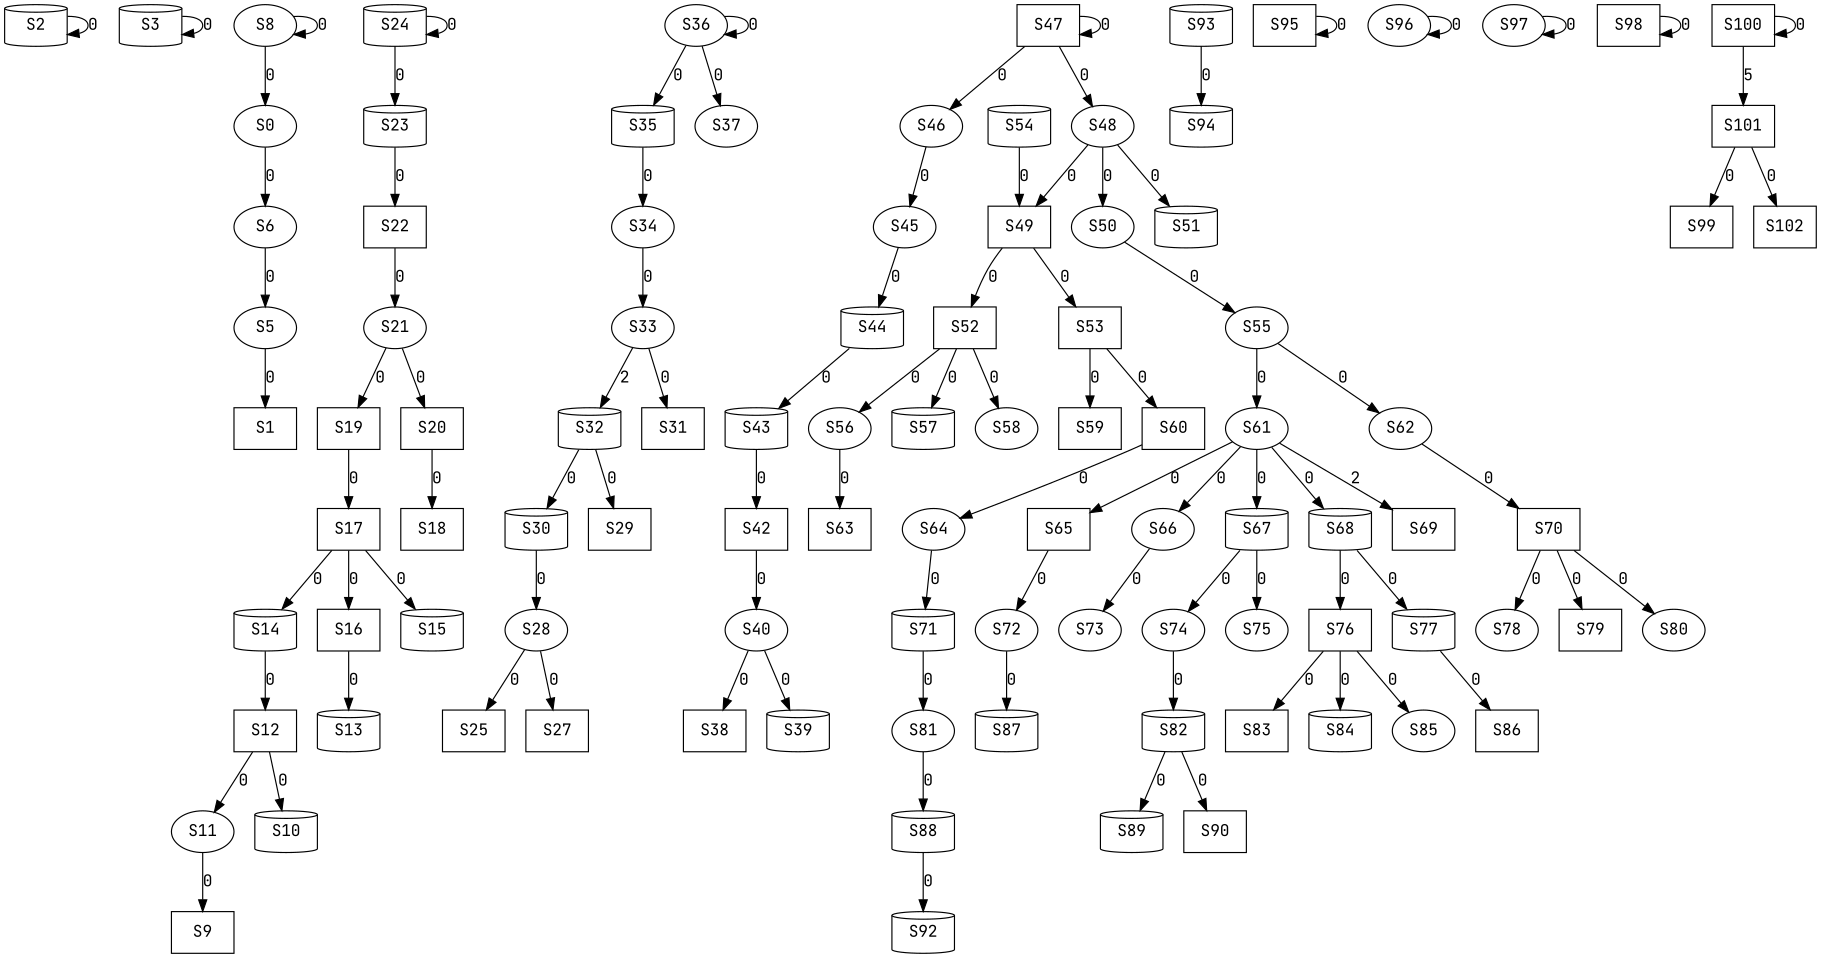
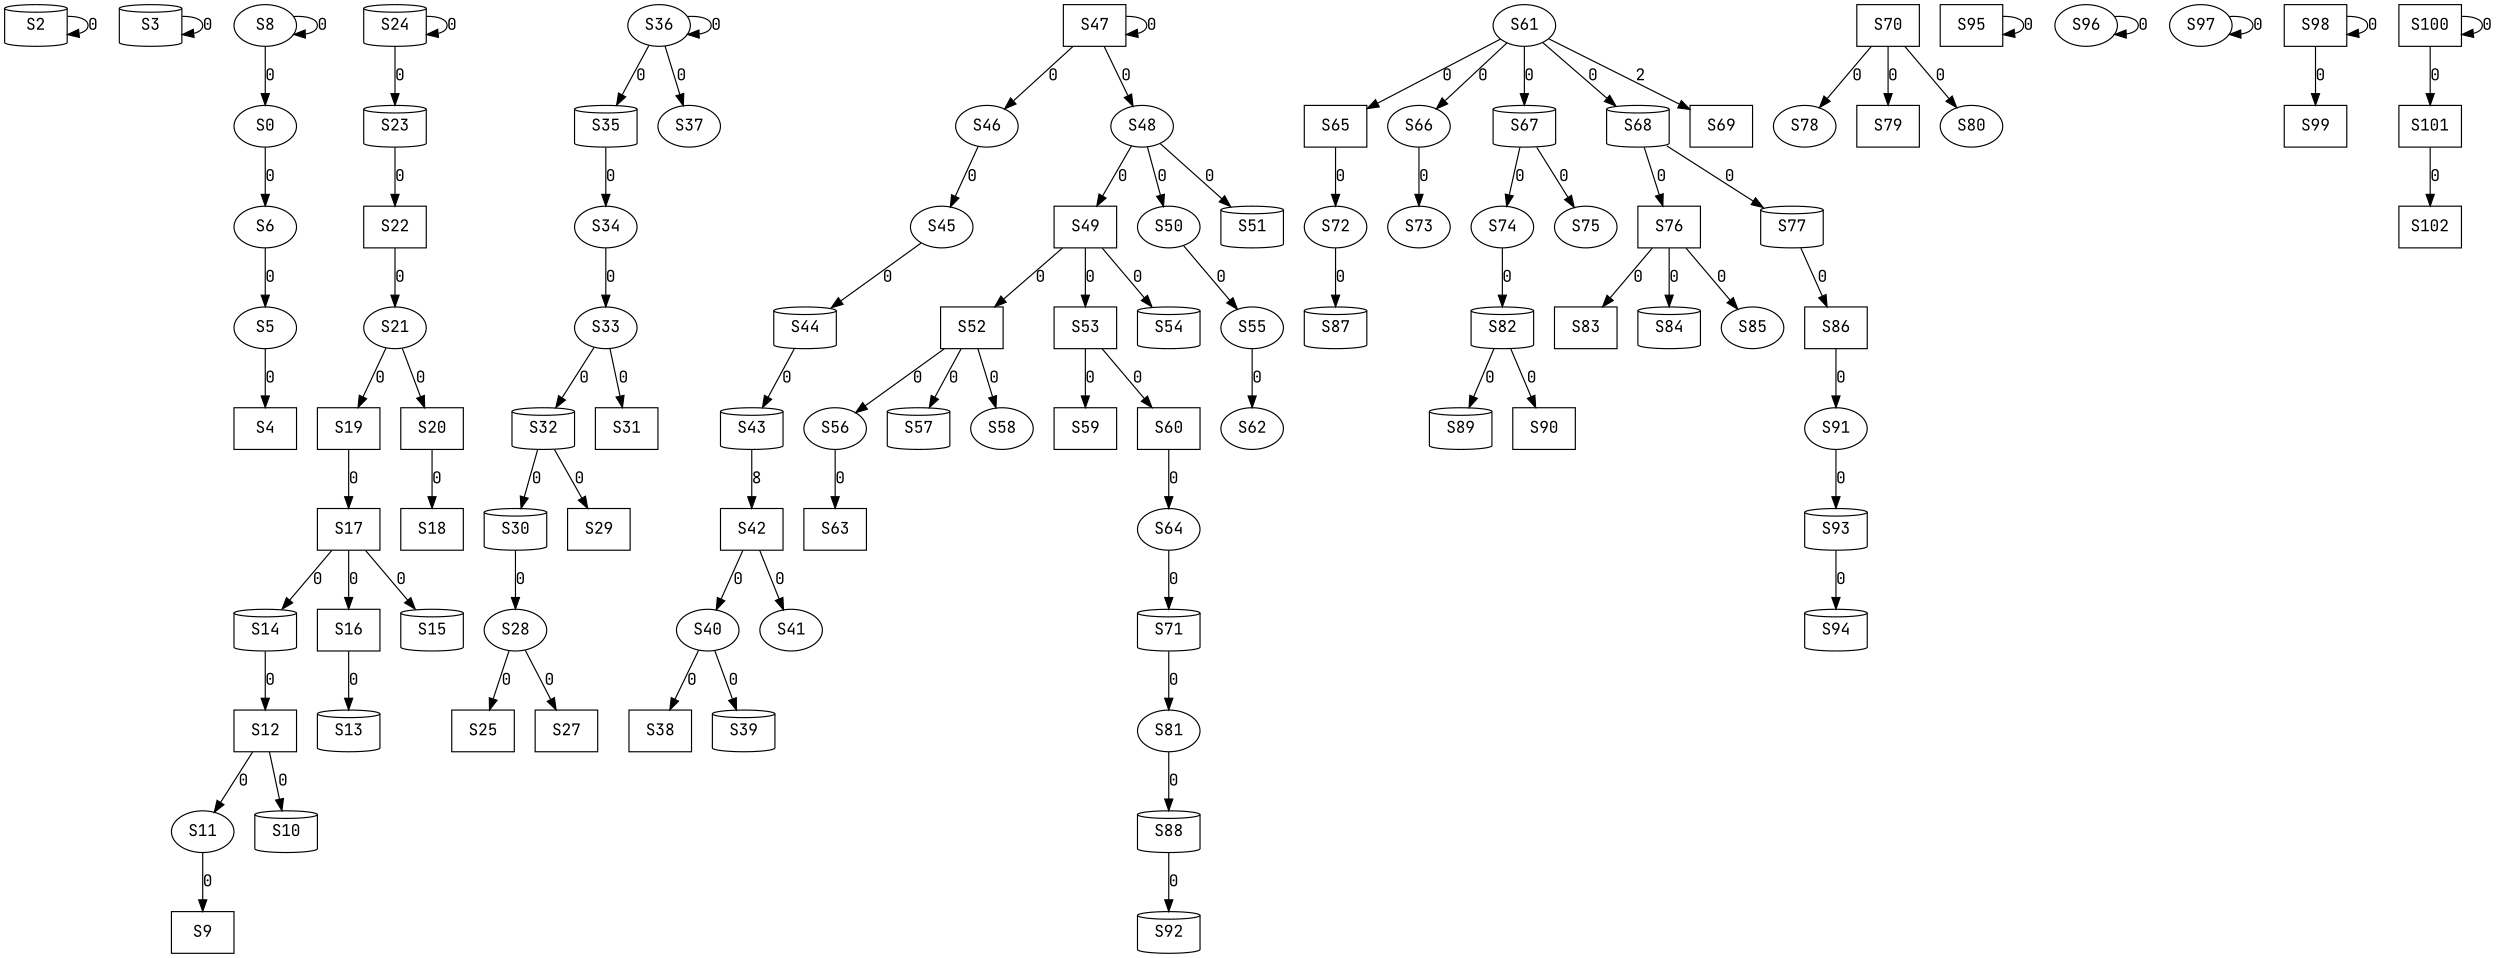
(1749, 76) -> (2435, 76)
(1019, 171) -> (1123, 273)
(1725, 171) -> (2316, 70)
(1257, 372) -> none
(625, 378) -> (584, 378)
(265, 429) -> (265, 429)
none -> (1836, 429)
(1466, 473) -> none
(762, 479) -> (757, 479)
none -> (791, 630)
